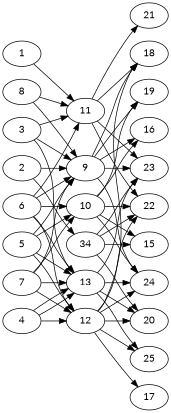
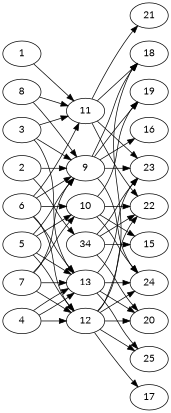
(120, 163) -> none
